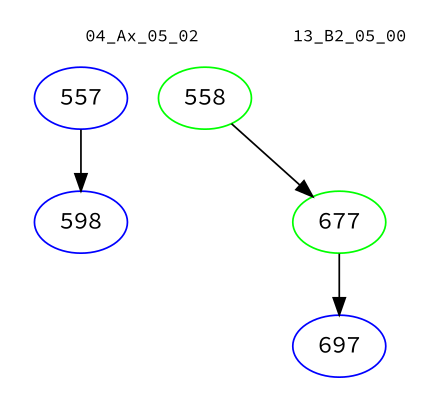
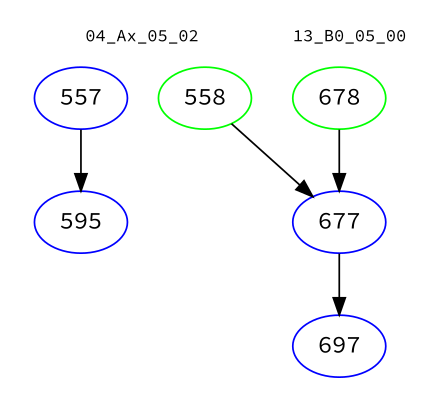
(350, 37) -> (350, 37)
none -> (339, 98)
(81, 222) -> (81, 222)
(339, 222) -> (339, 222)
